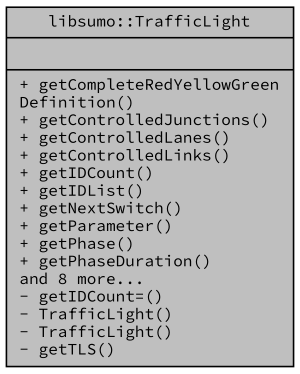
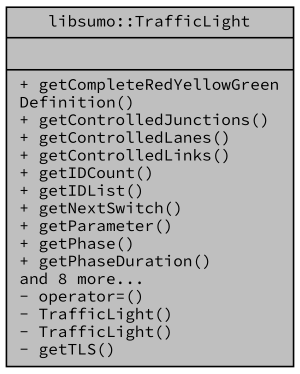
(92, 297) -> (83, 297)
